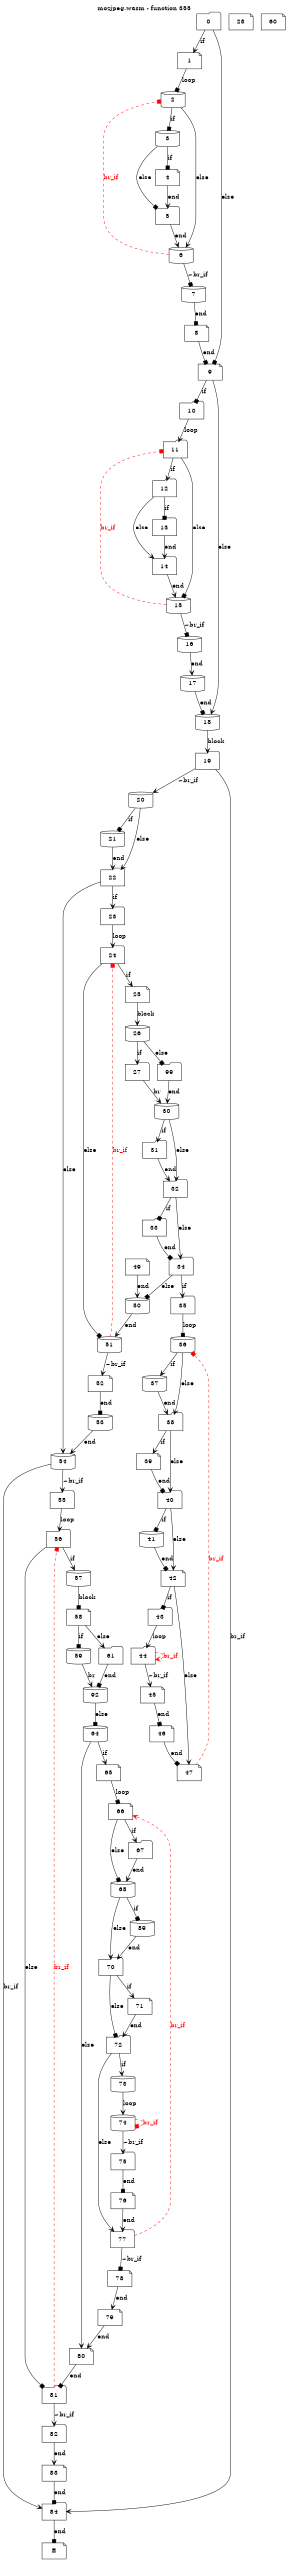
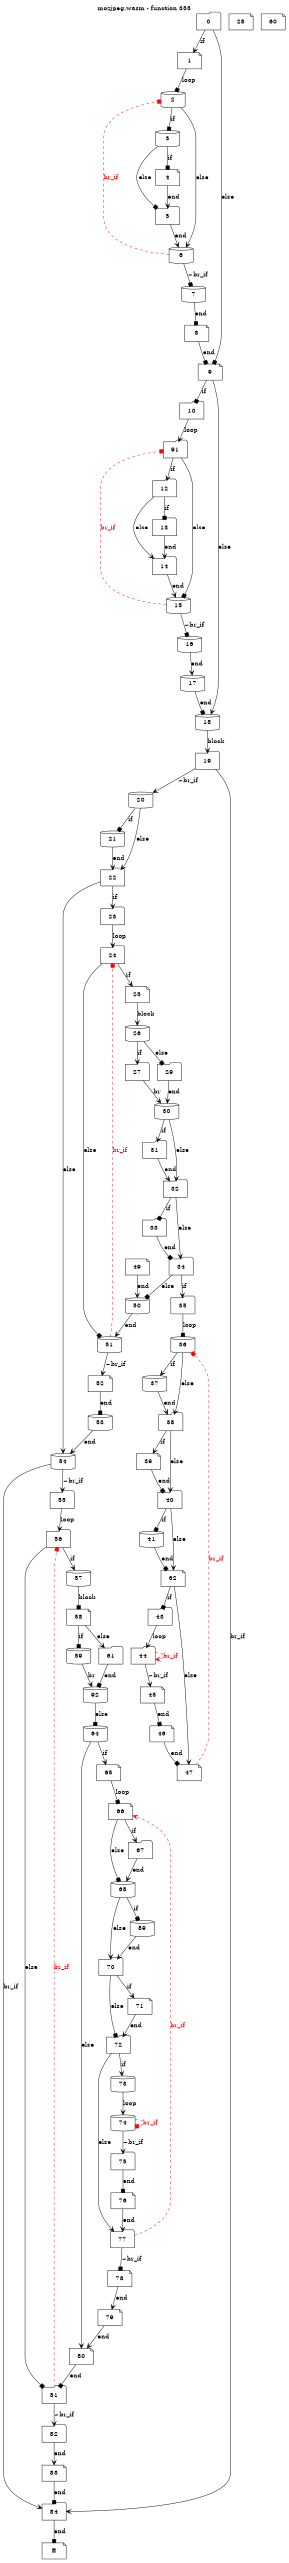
(175, 450) -> (175, 450)
(169, 1072) -> (169, 1072)
(173, 1578) -> (173, 1578)
